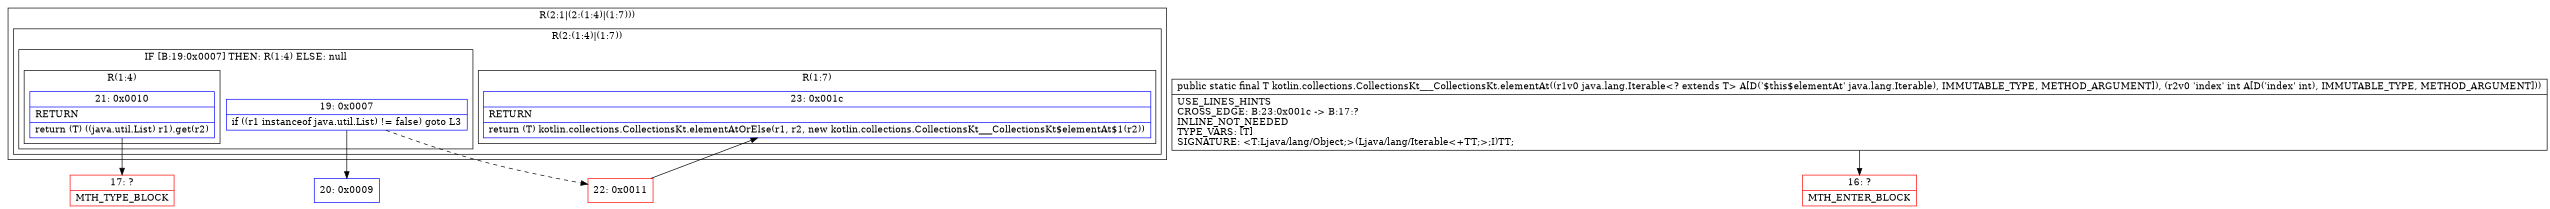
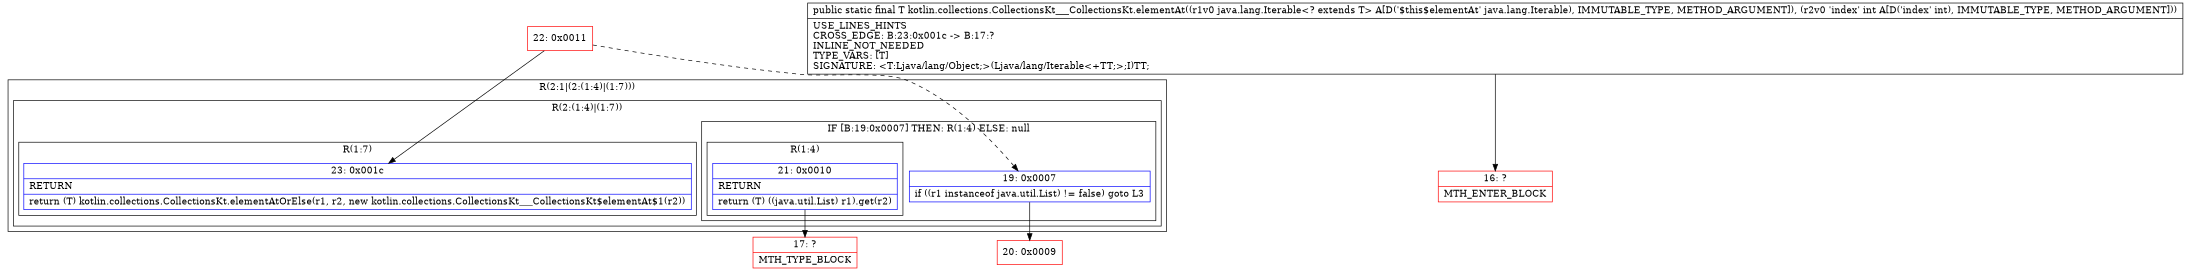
(492, 164) -> (818, 75)
(347, 191) -> (1030, 253)
